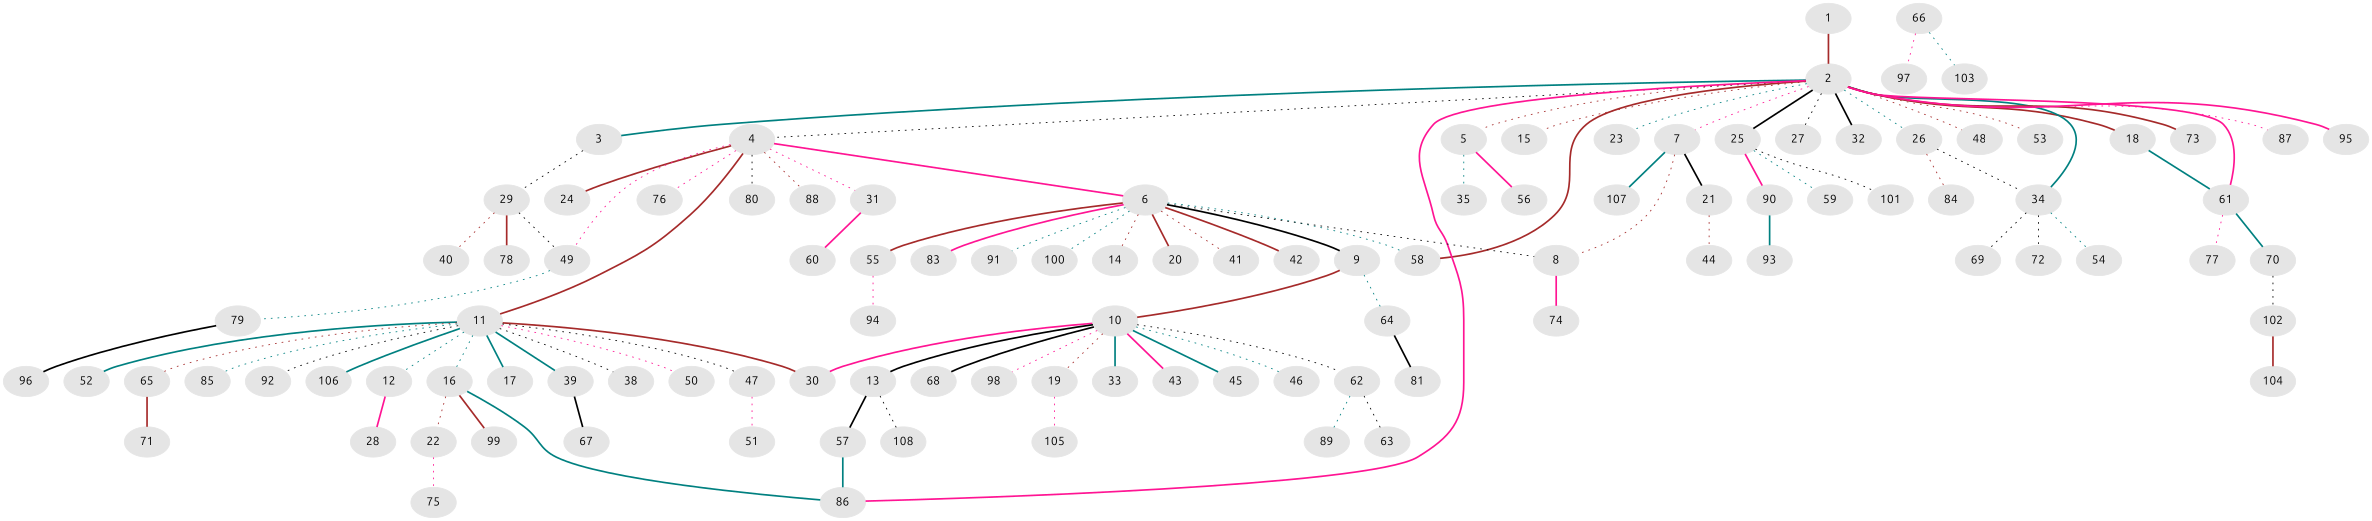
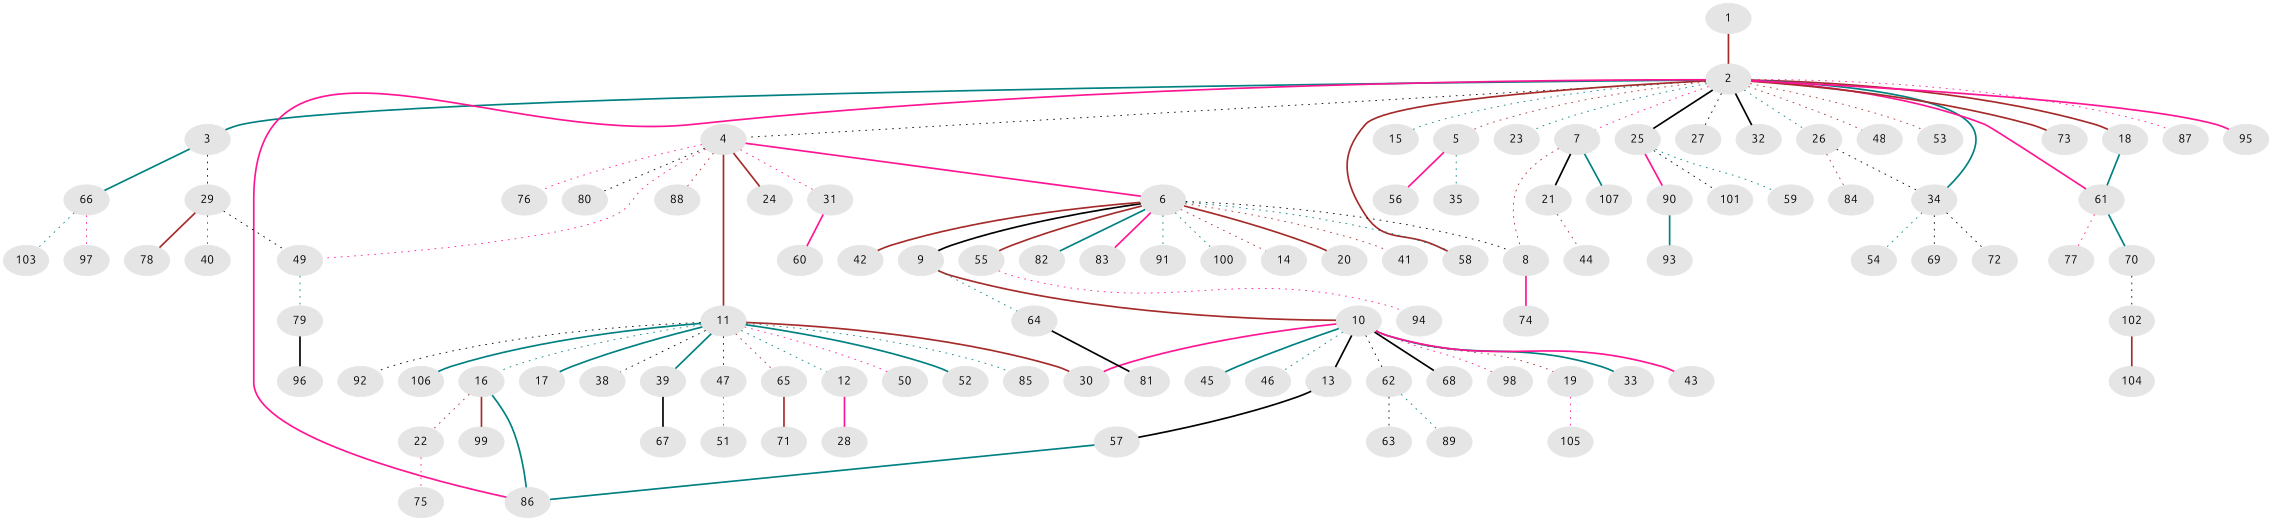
(1673, 99) -> (1558, 96)
none -> (147, 170)
none -> (1042, 260)
(903, 442) -> none
